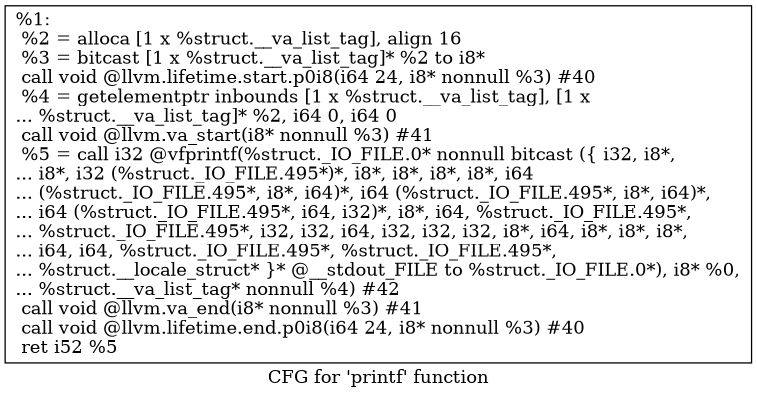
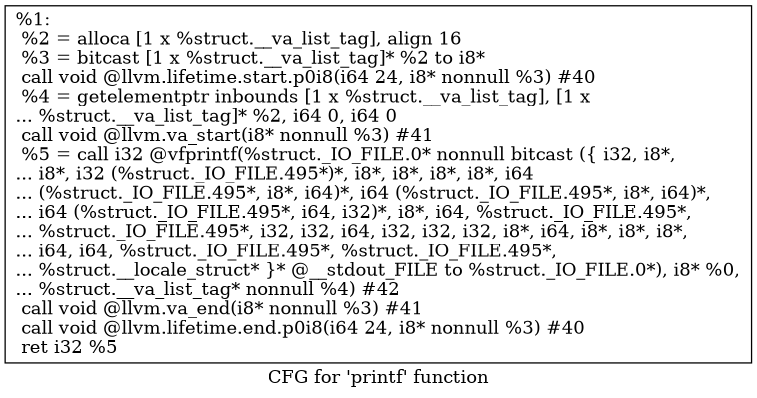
(67, 348) -> (67, 348)
